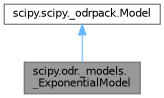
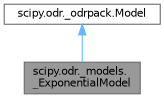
(82, 14) -> (82, 14)
